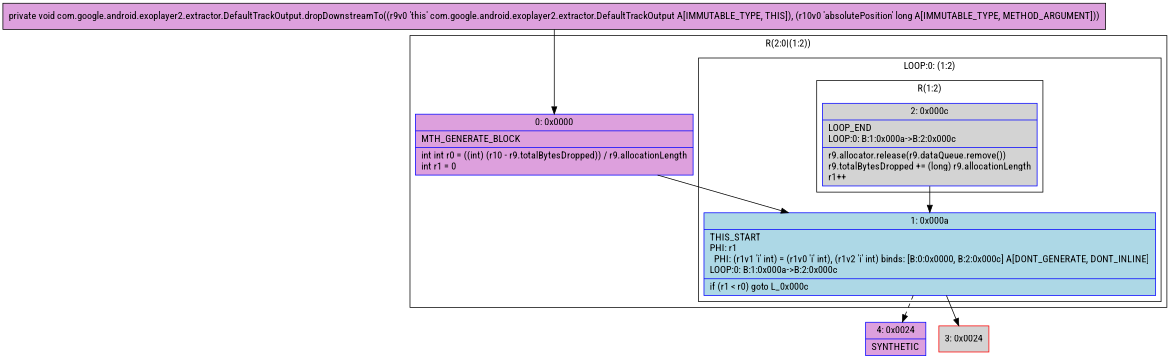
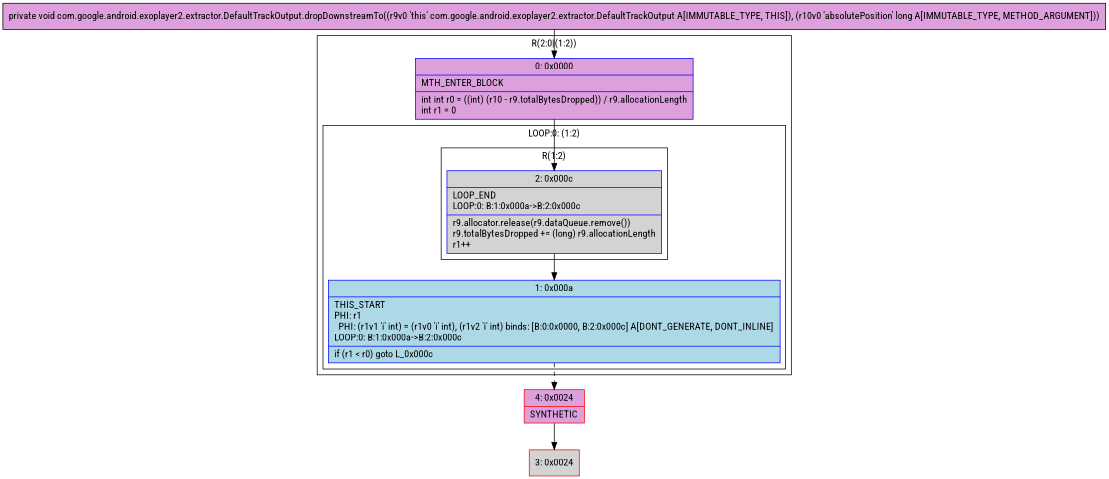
(471, 139) -> (463, 83)
(719, 193) -> (554, 141)
(953, 312) -> (554, 433)
(896, 339) -> (554, 406)
